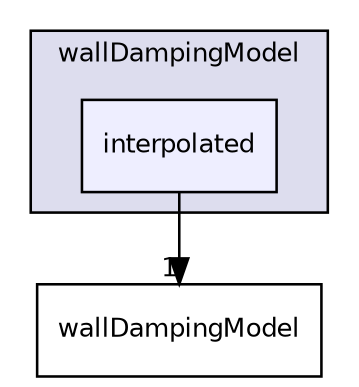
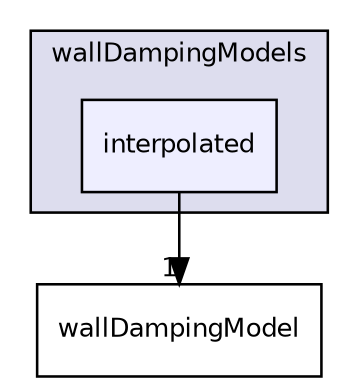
(179, 55) -> (179, 55)
